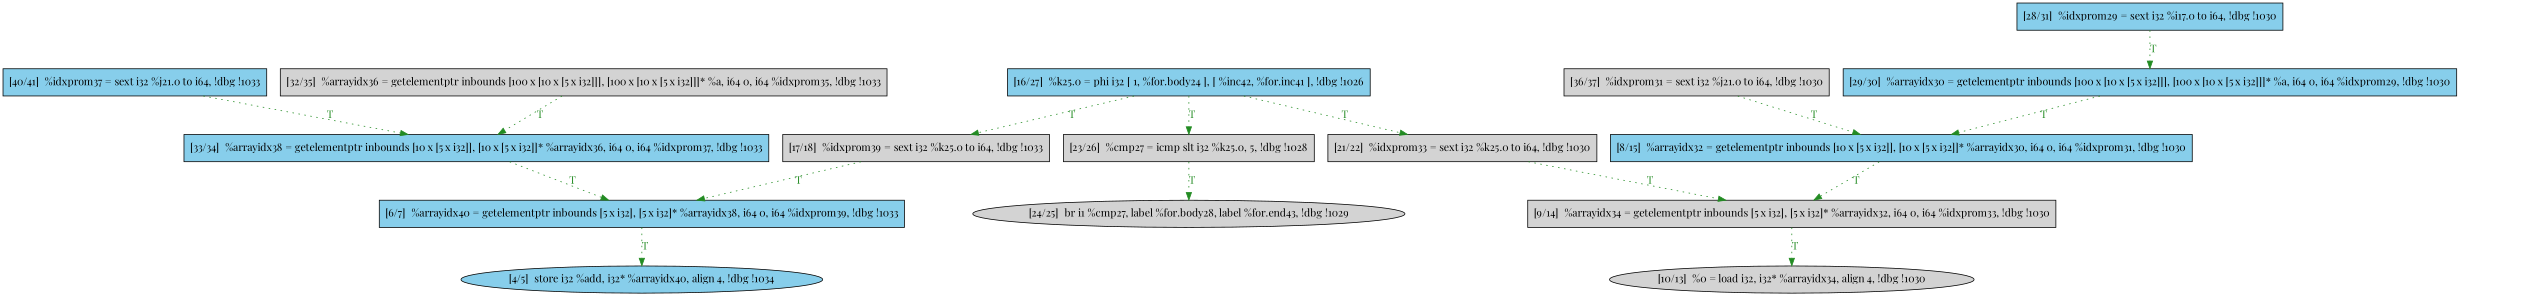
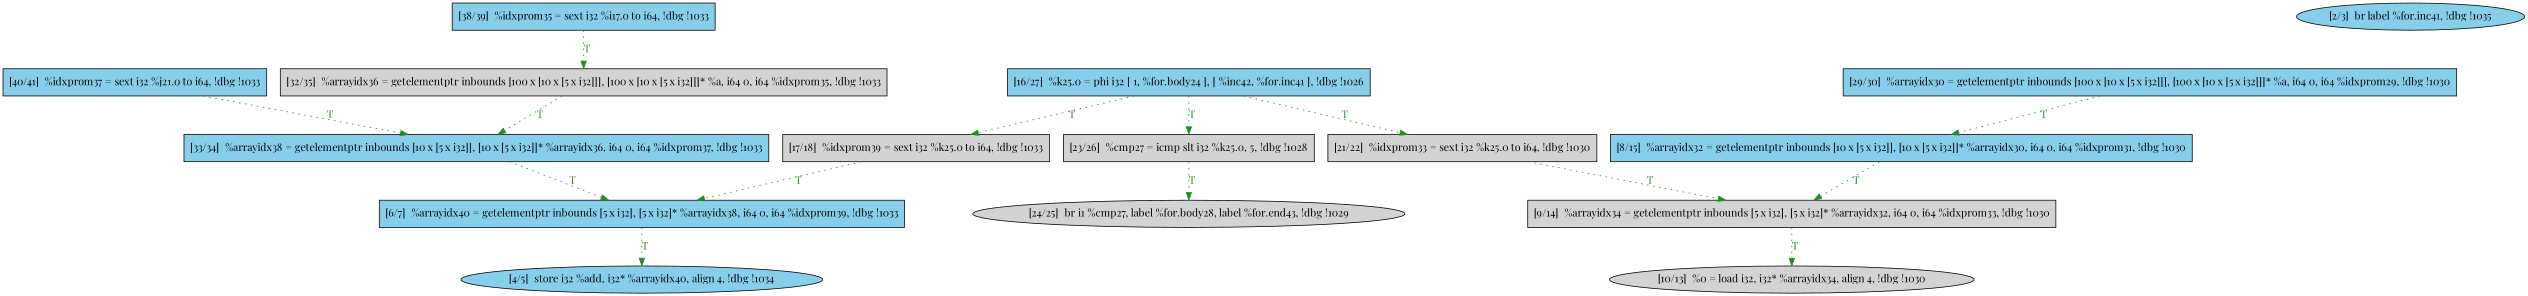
none -> (584, 17)
(2150, 17) -> none
none -> (2411, 17)
(1697, 82) -> none
